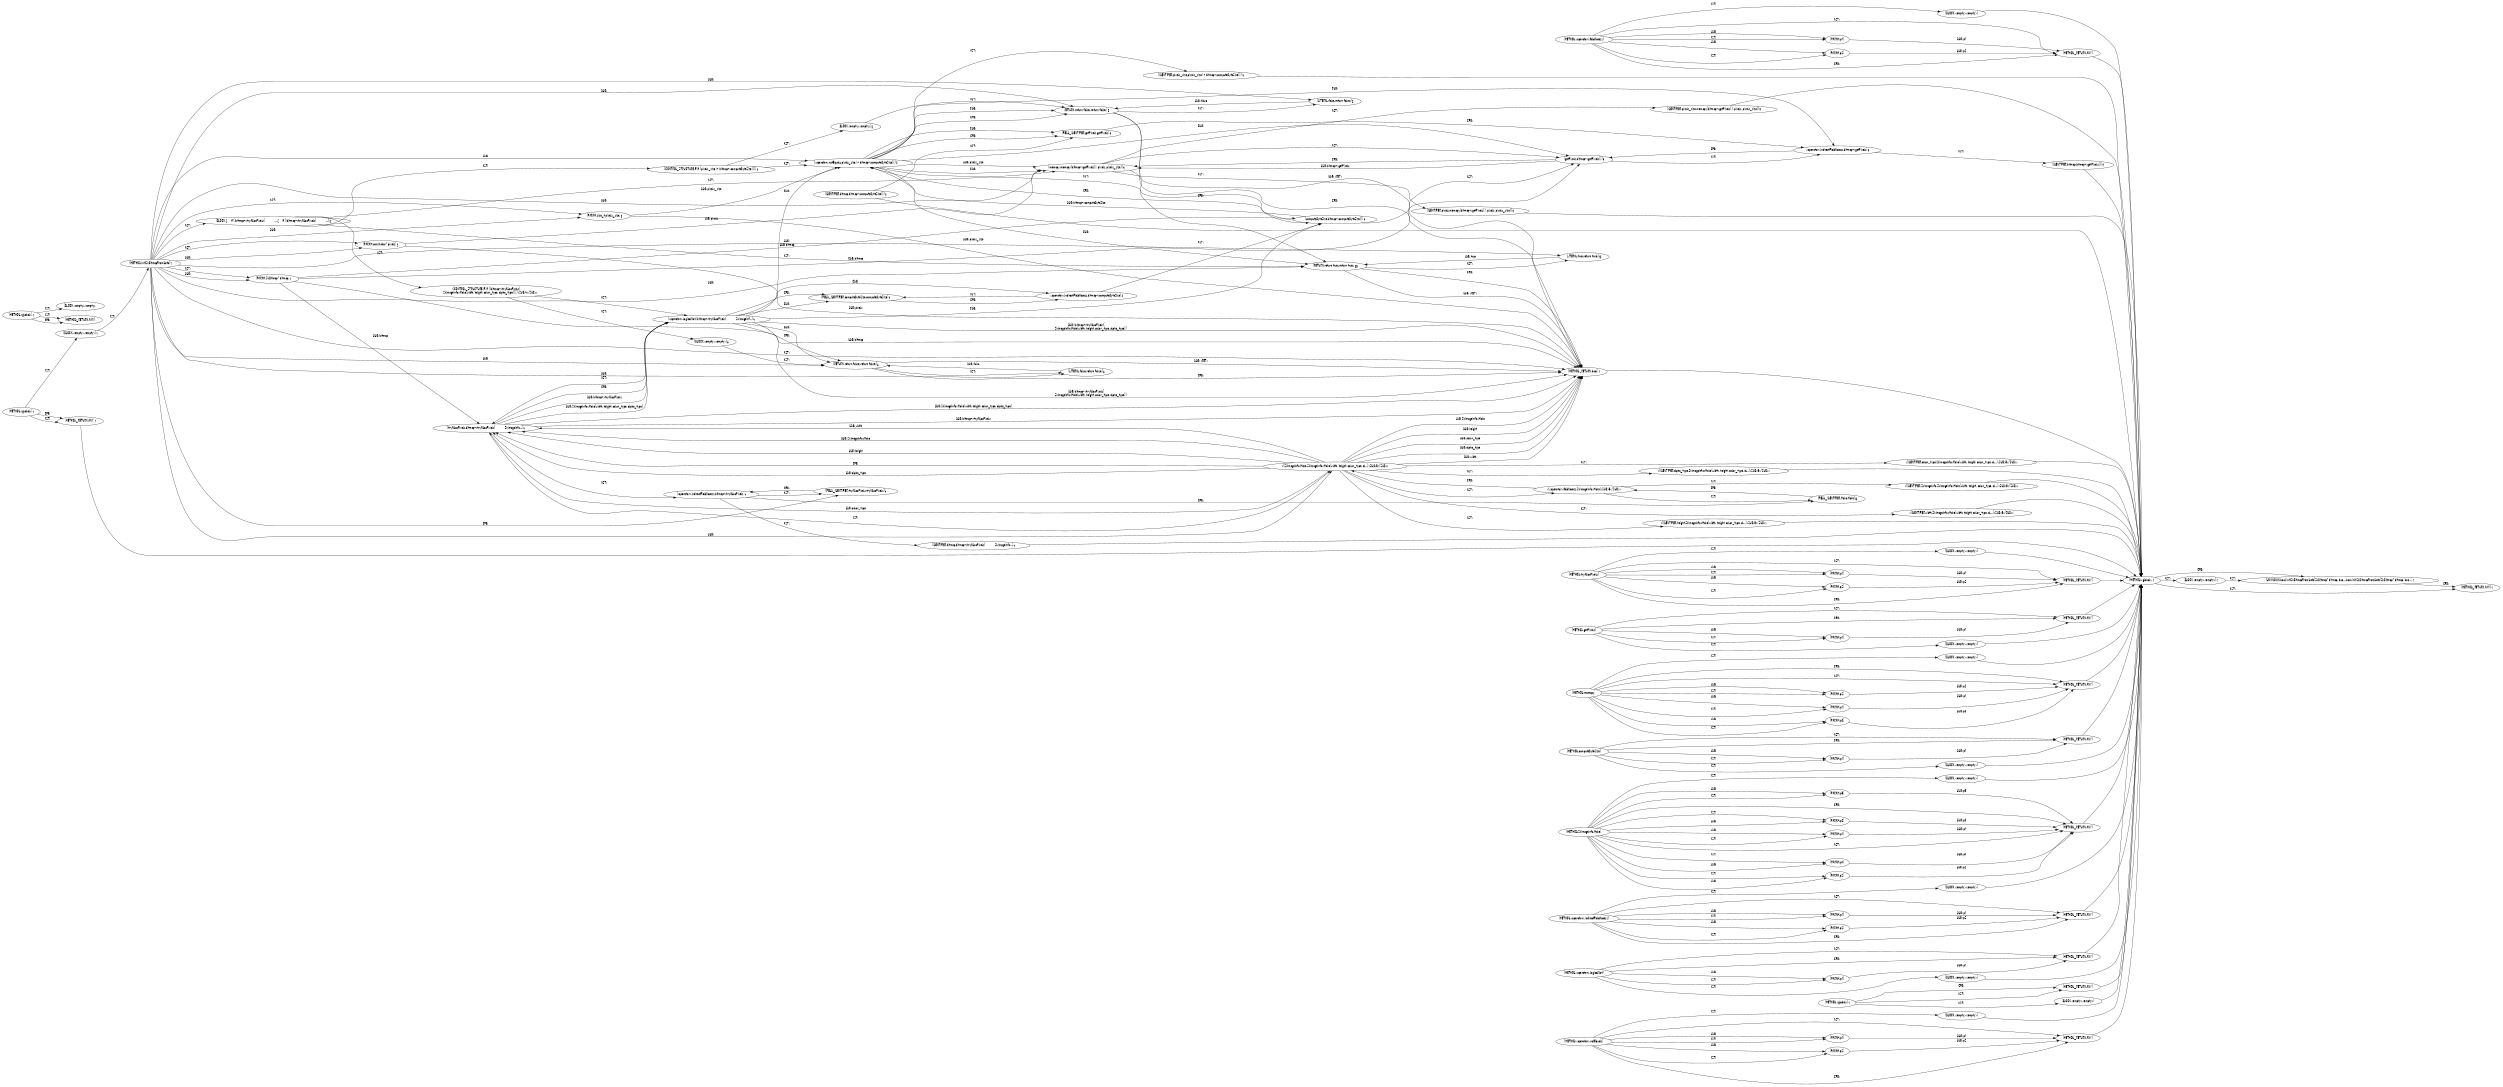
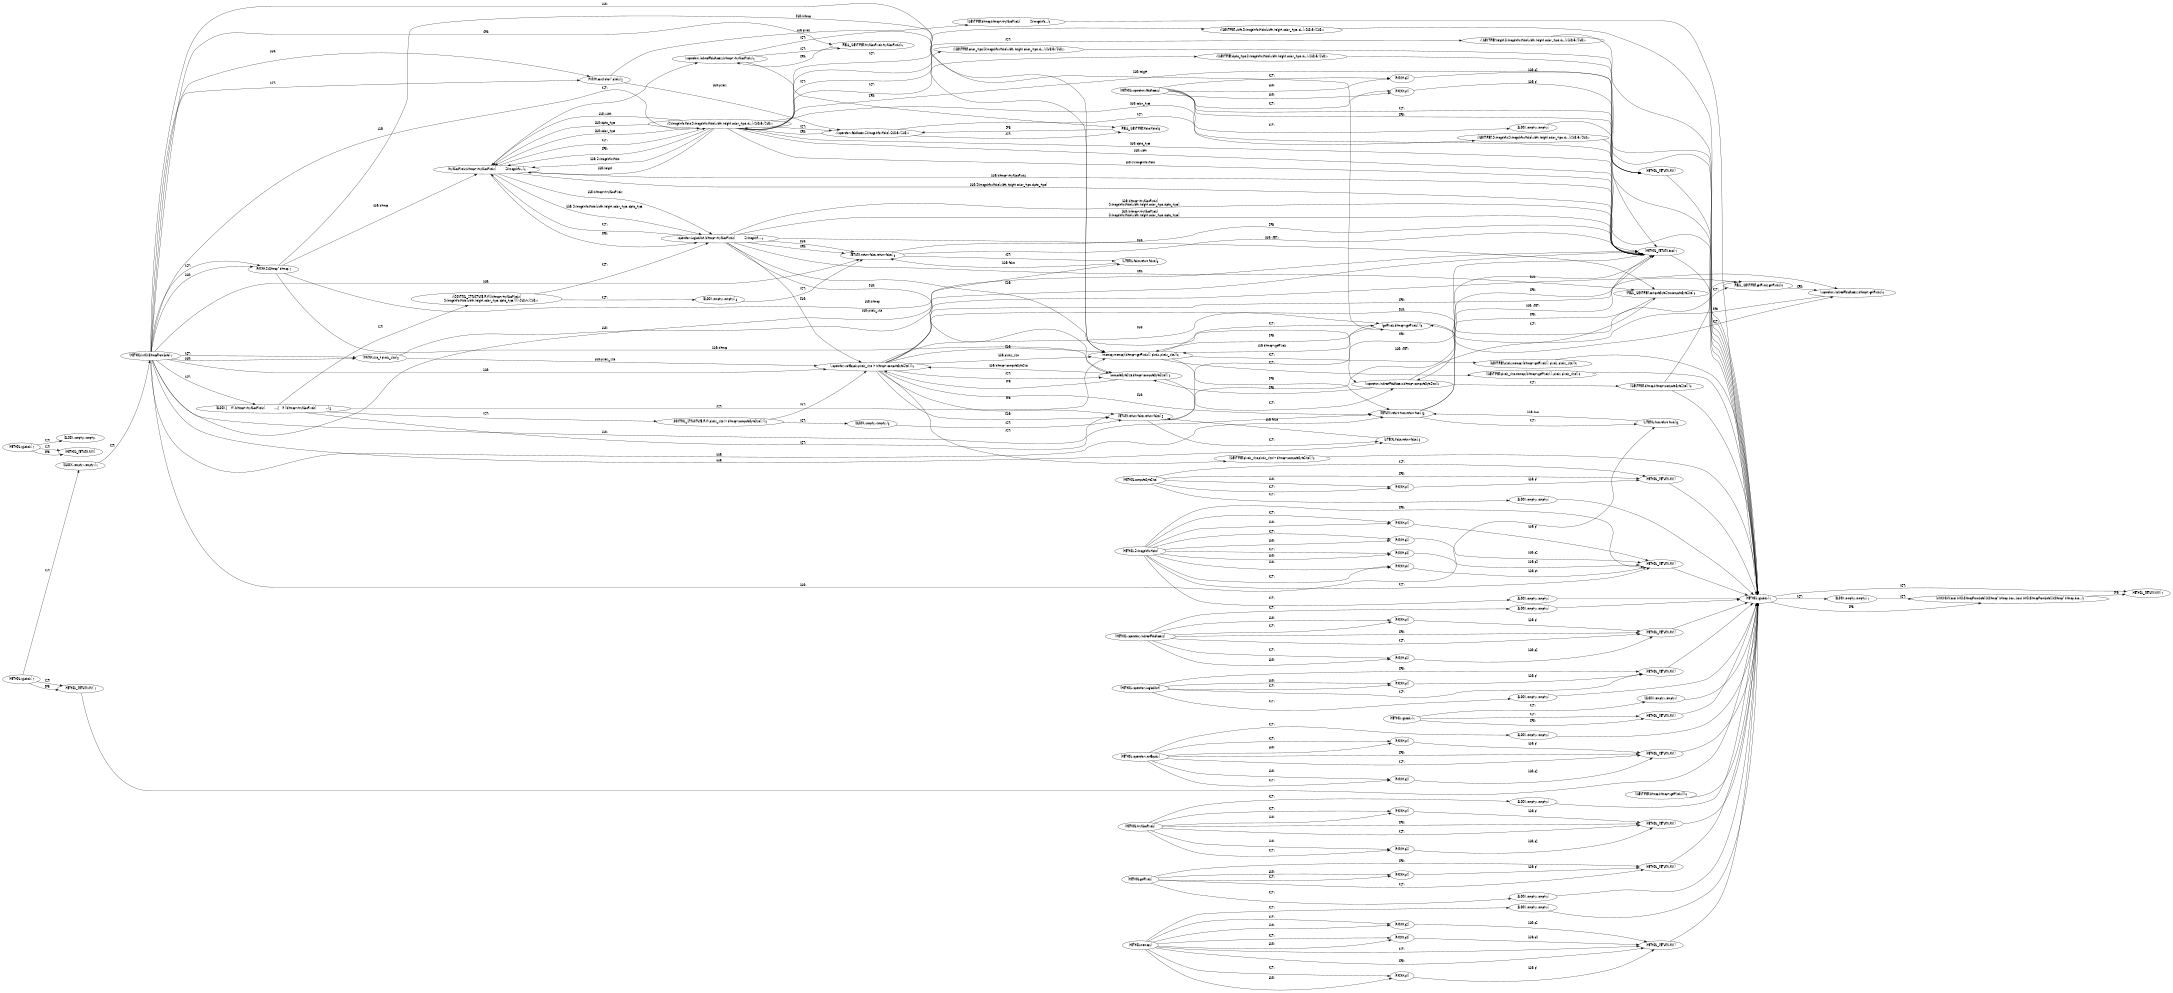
(1959, 158) -> none
(1460, 182) -> (1273, 410)
(1201, 243) -> (1272, 388)
(1356, 266) -> (1423, 413)
(989, 317) -> (731, 103)
(849, 357) -> none
none -> (1534, 385)
(1837, 794) -> none
